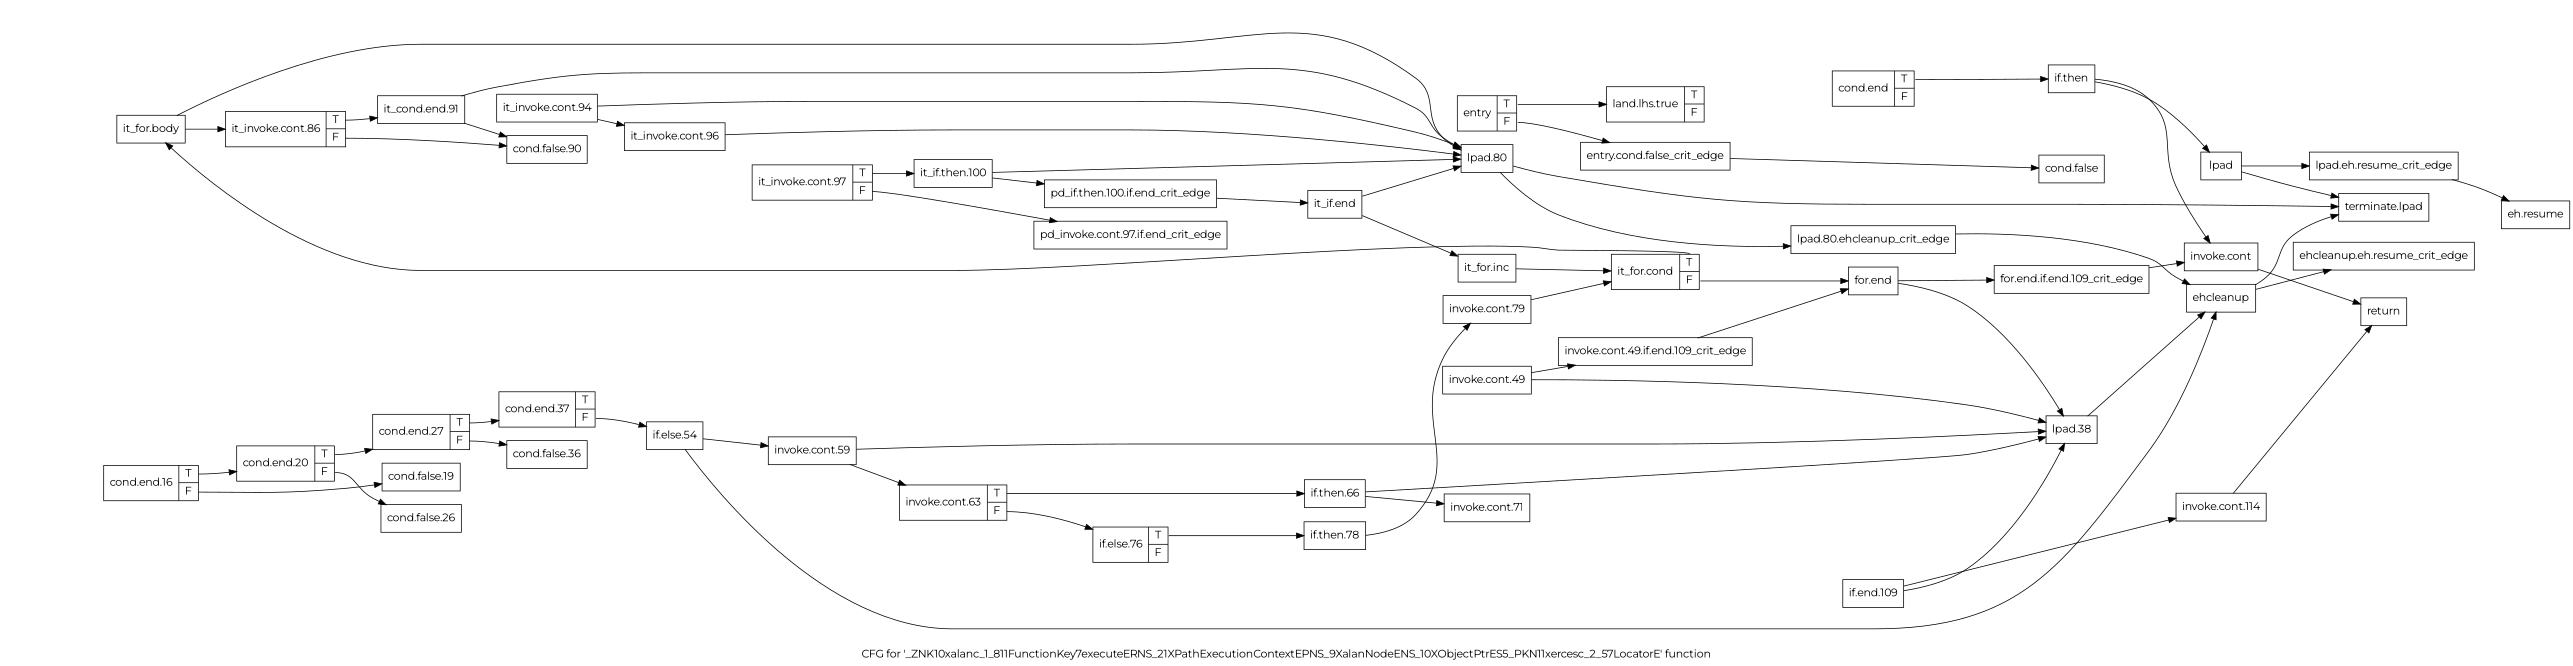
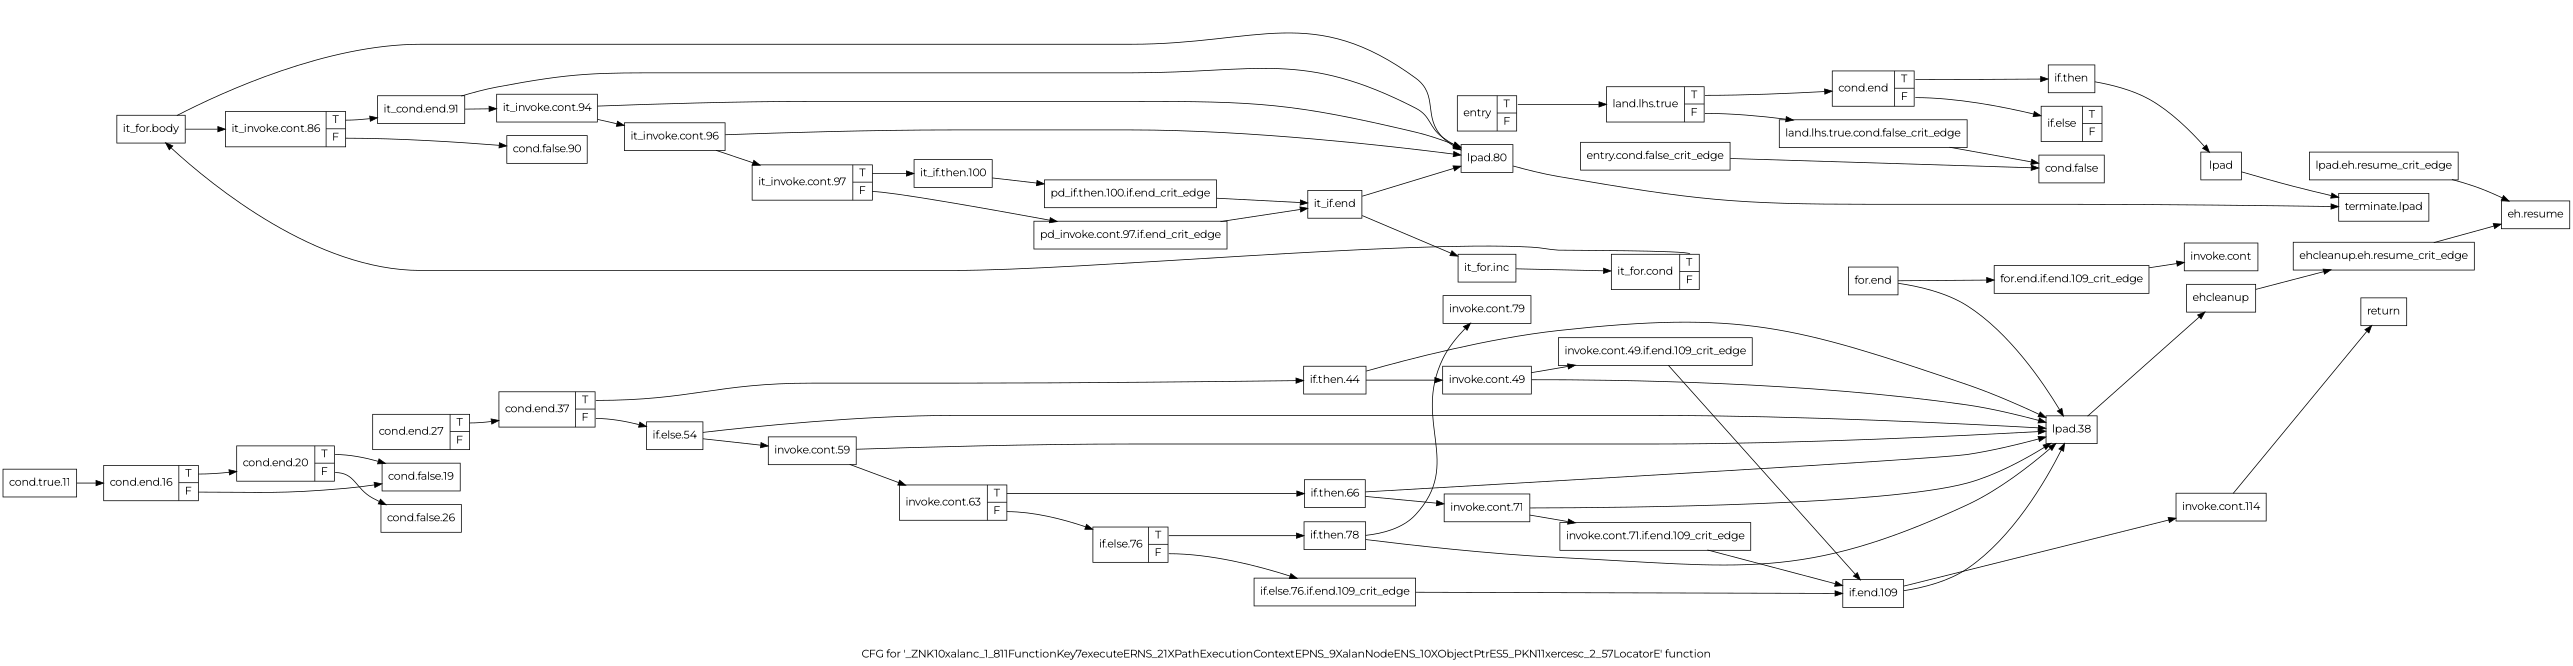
none -> (1765, 94)
none -> (2072, 124)
(482, 129) -> (477, 109)
(1560, 130) -> none
none -> (1873, 134)
(2167, 141) -> none
none -> (734, 157)
(1223, 166) -> none
(2272, 166) -> none
none -> (1260, 216)
none -> (2464, 234)
(1873, 240) -> none
(2286, 243) -> none
(1770, 281) -> none
(2306, 285) -> none
(1567, 292) -> none
(1769, 315) -> (1766, 475)
none -> (1335, 380)
(350, 454) -> (357, 456)
(547, 455) -> none
none -> (40, 483)
none -> (1779, 503)
none -> (1655, 536)
none -> (1721, 565)
none -> (1335, 592)
(1493, 629) -> (1370, 415)
